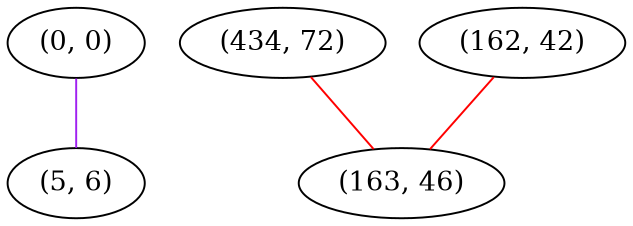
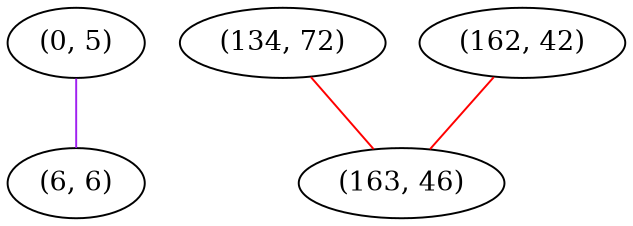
(76, 43) -> (76, 43)
(283, 43) -> (283, 43)
(76, 183) -> (76, 183)
